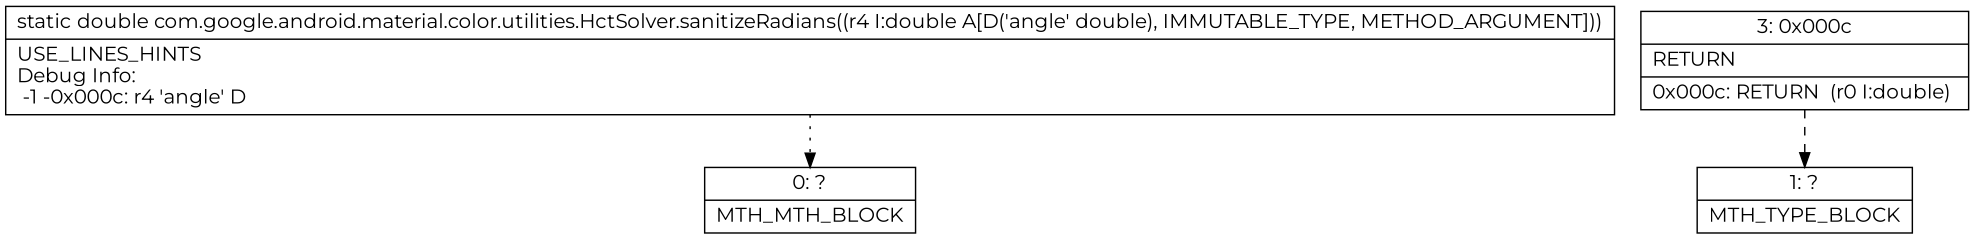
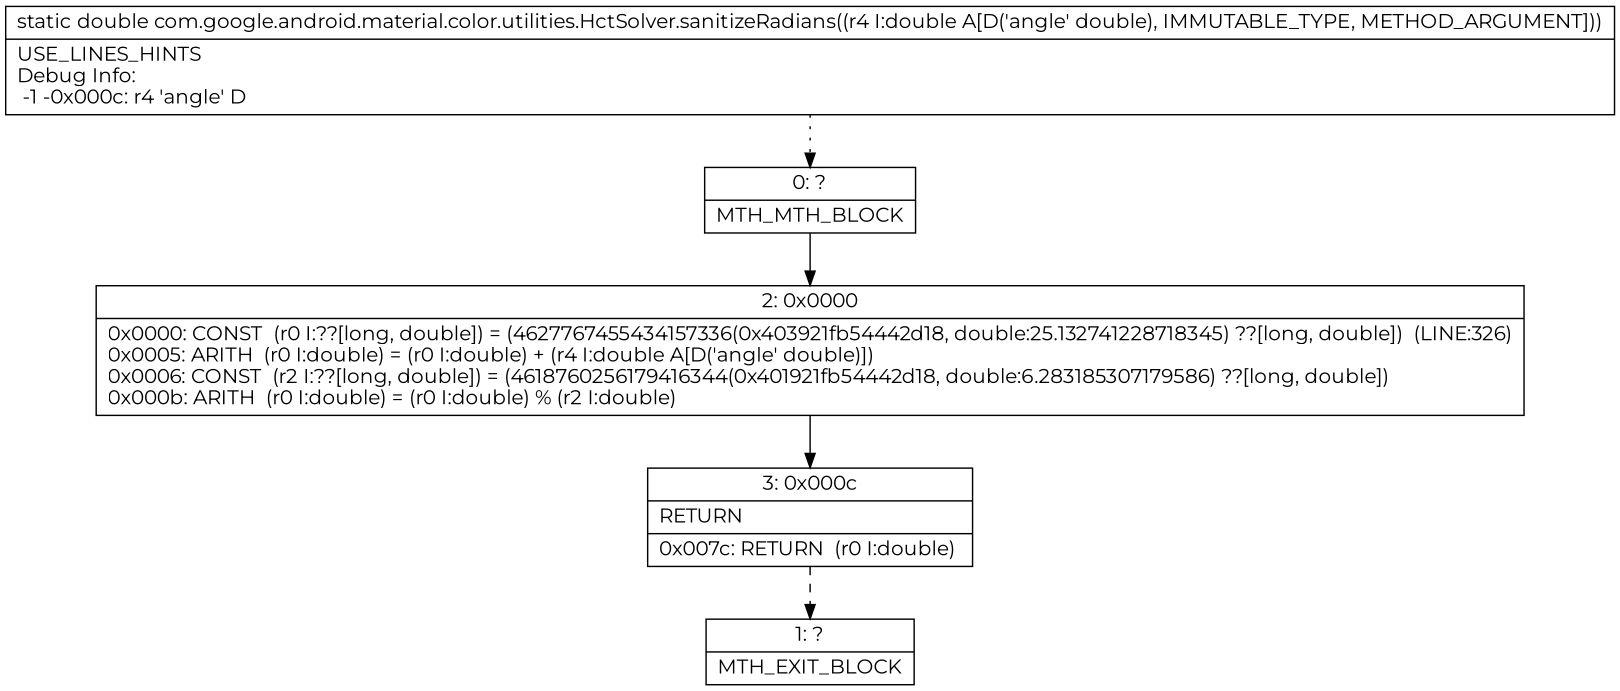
(1805, 93) -> (810, 549)
(1805, 216) -> (810, 668)
none -> (810, 351)
